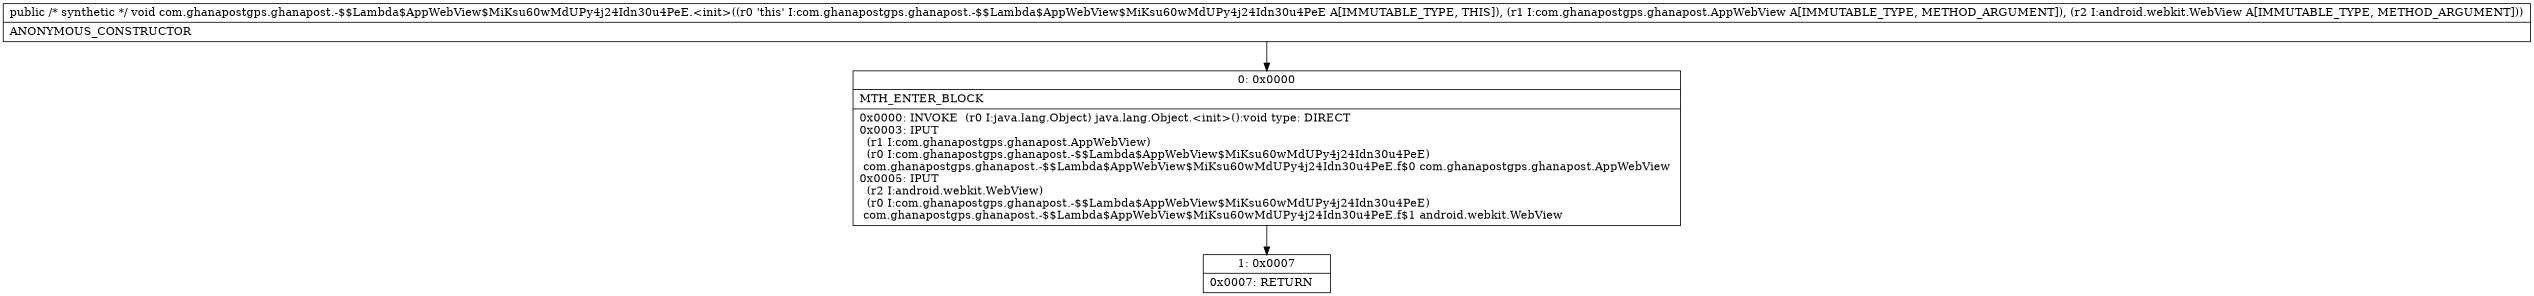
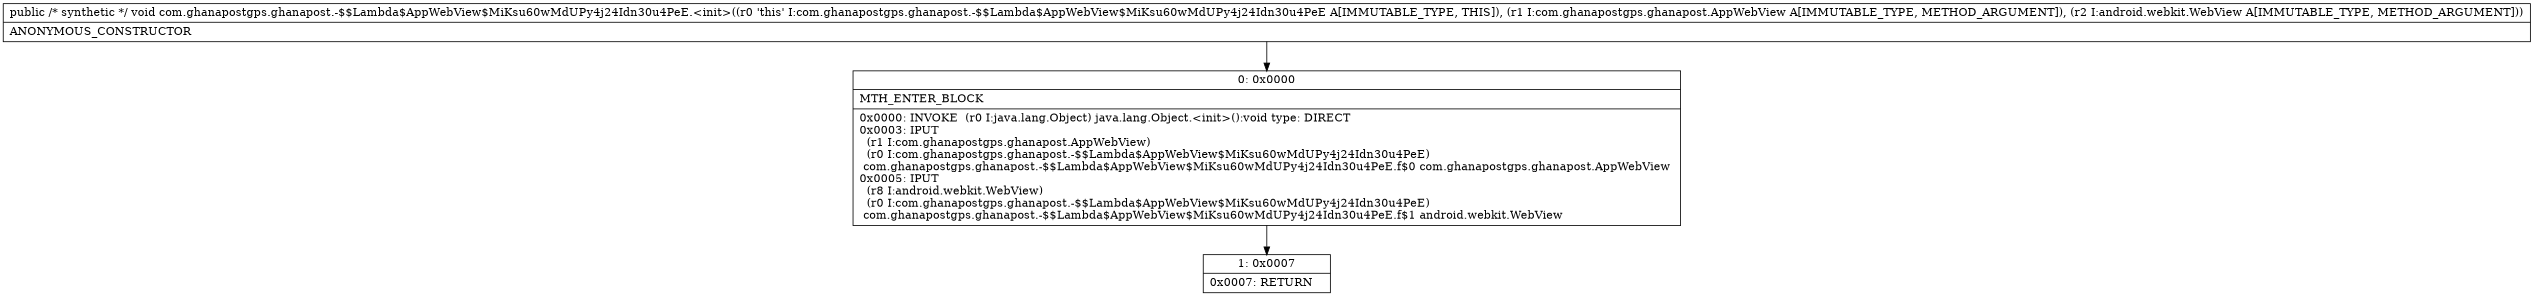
(951, 191) -> (951, 191)
